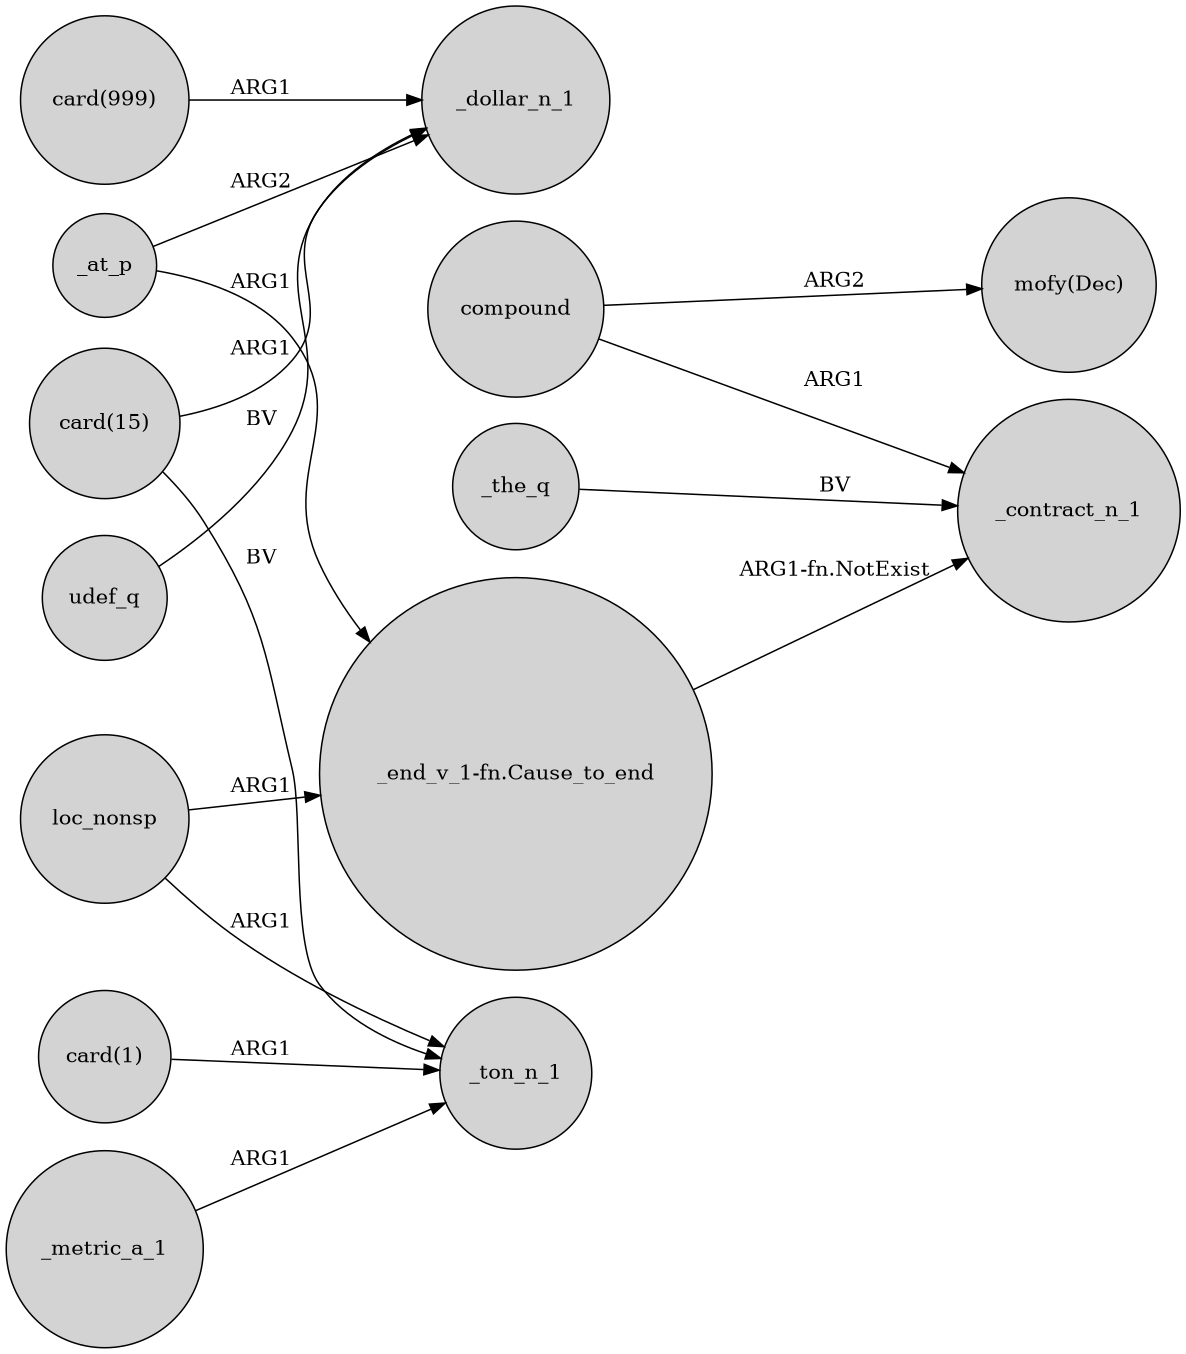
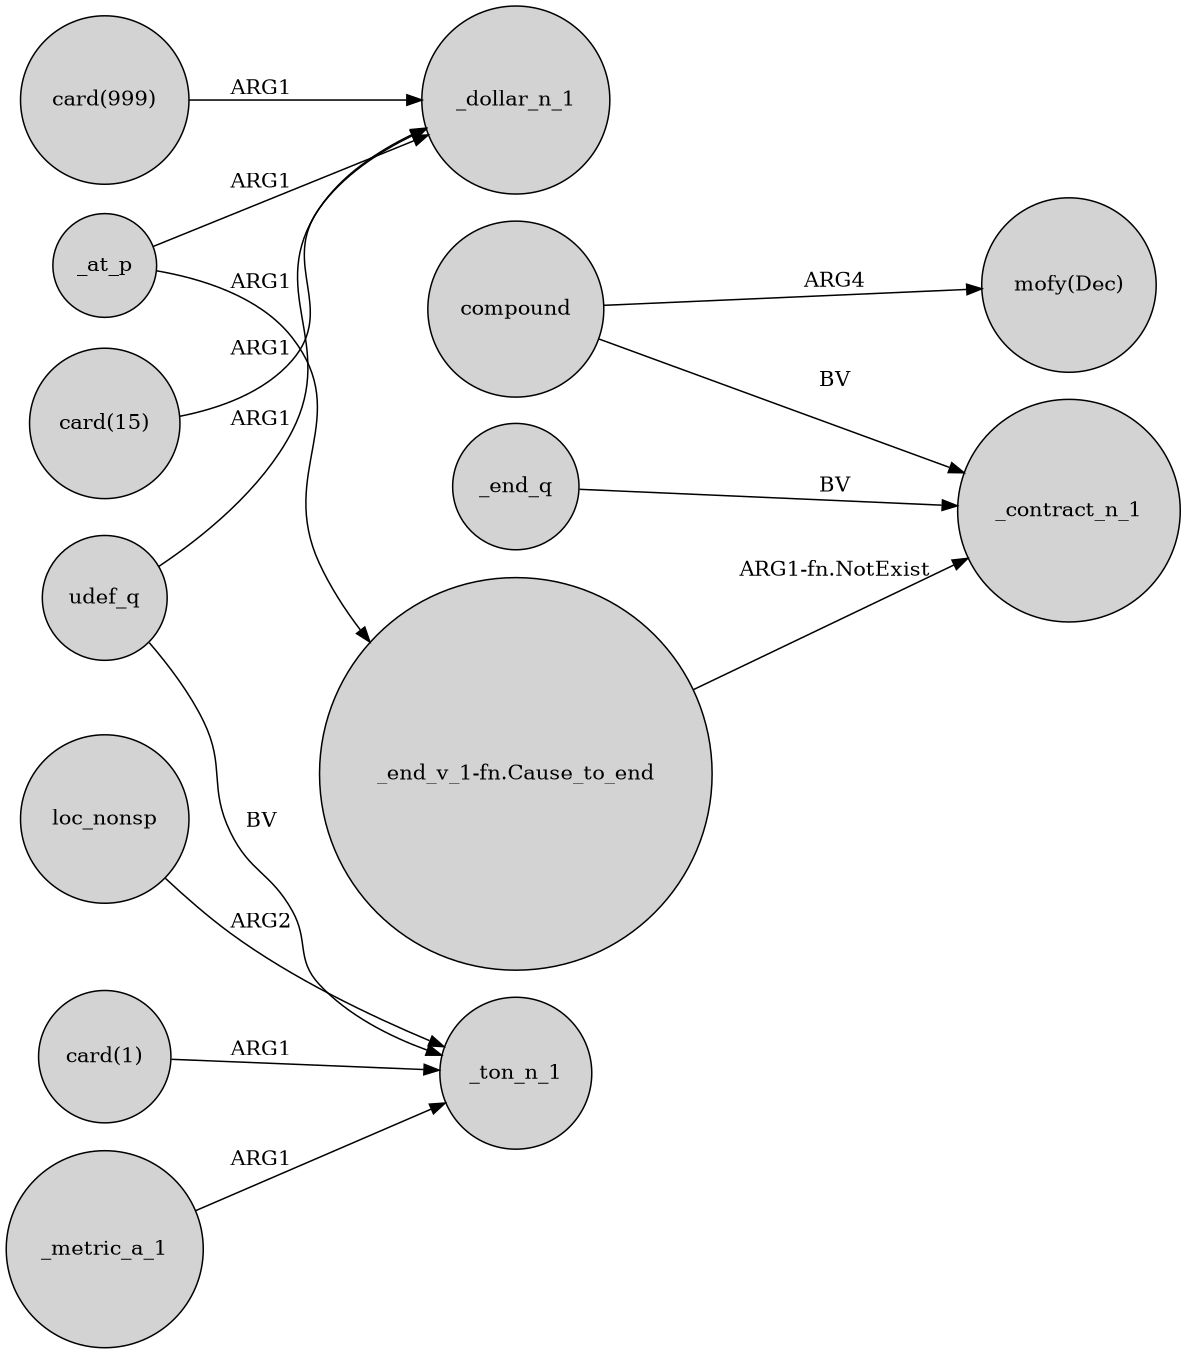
(261, 182) -> (261, 182)
(835, 281) -> (835, 281)
(835, 381) -> (835, 381)
(261, 420) -> (261, 420)
(516, 487) -> (516, 487)
(294, 778) -> (259, 871)
(247, 803) -> none
(261, 922) -> (261, 922)
